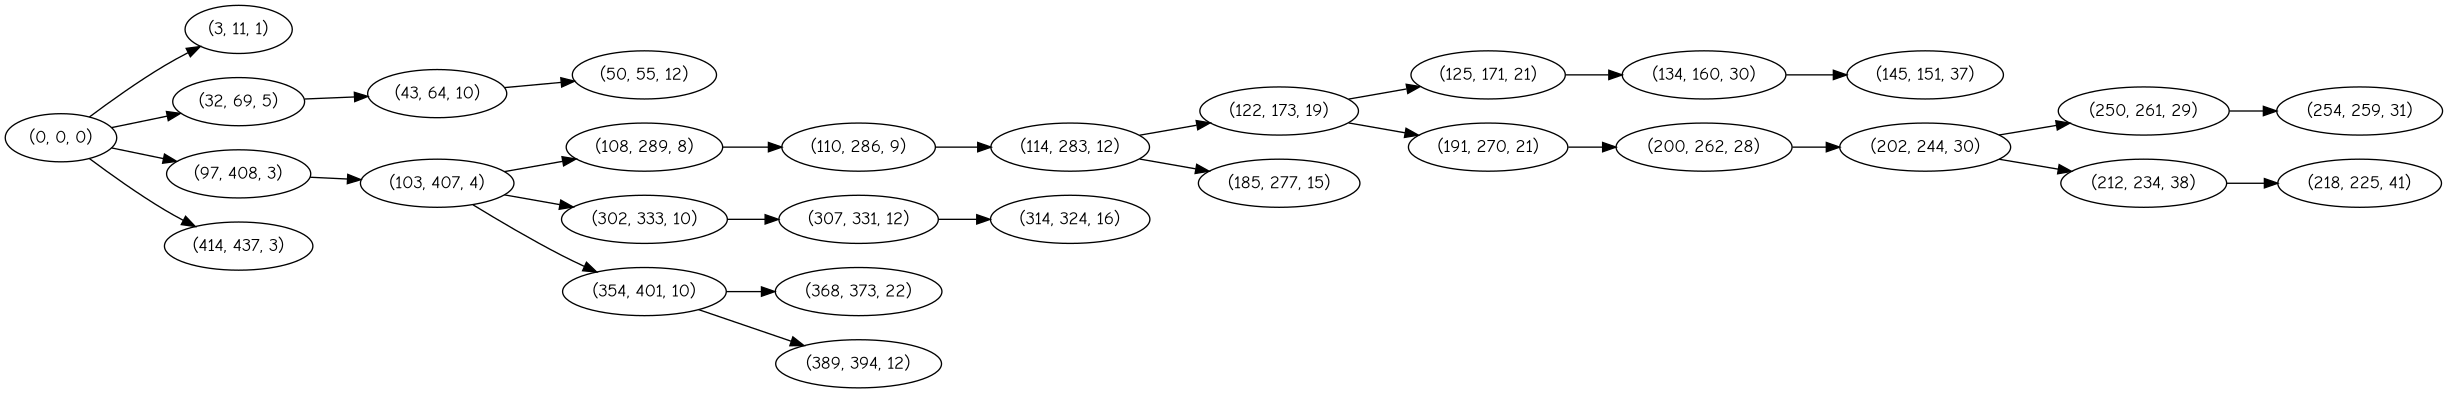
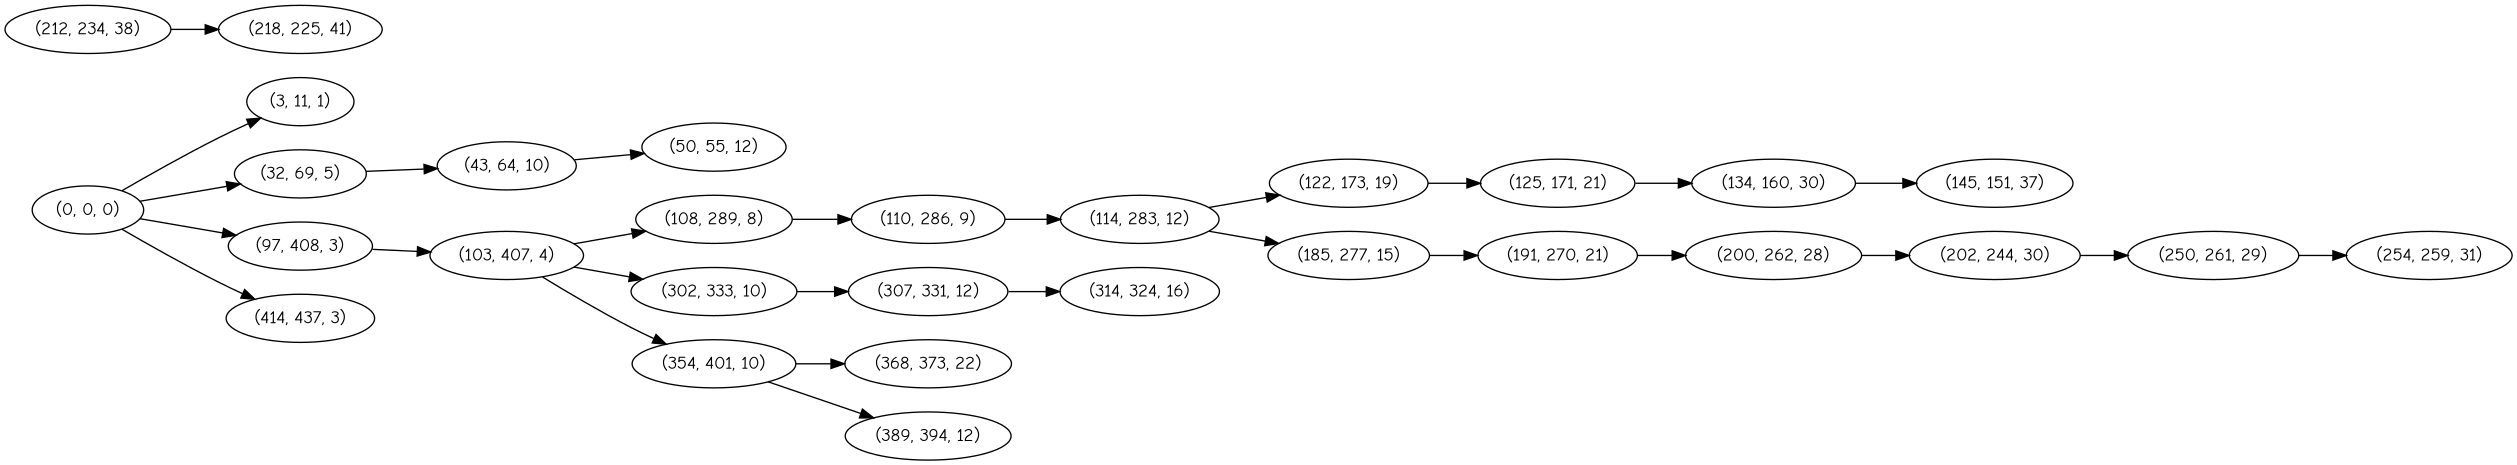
(1377, 128) -> (1447, 255)
(2029, 164) -> none
